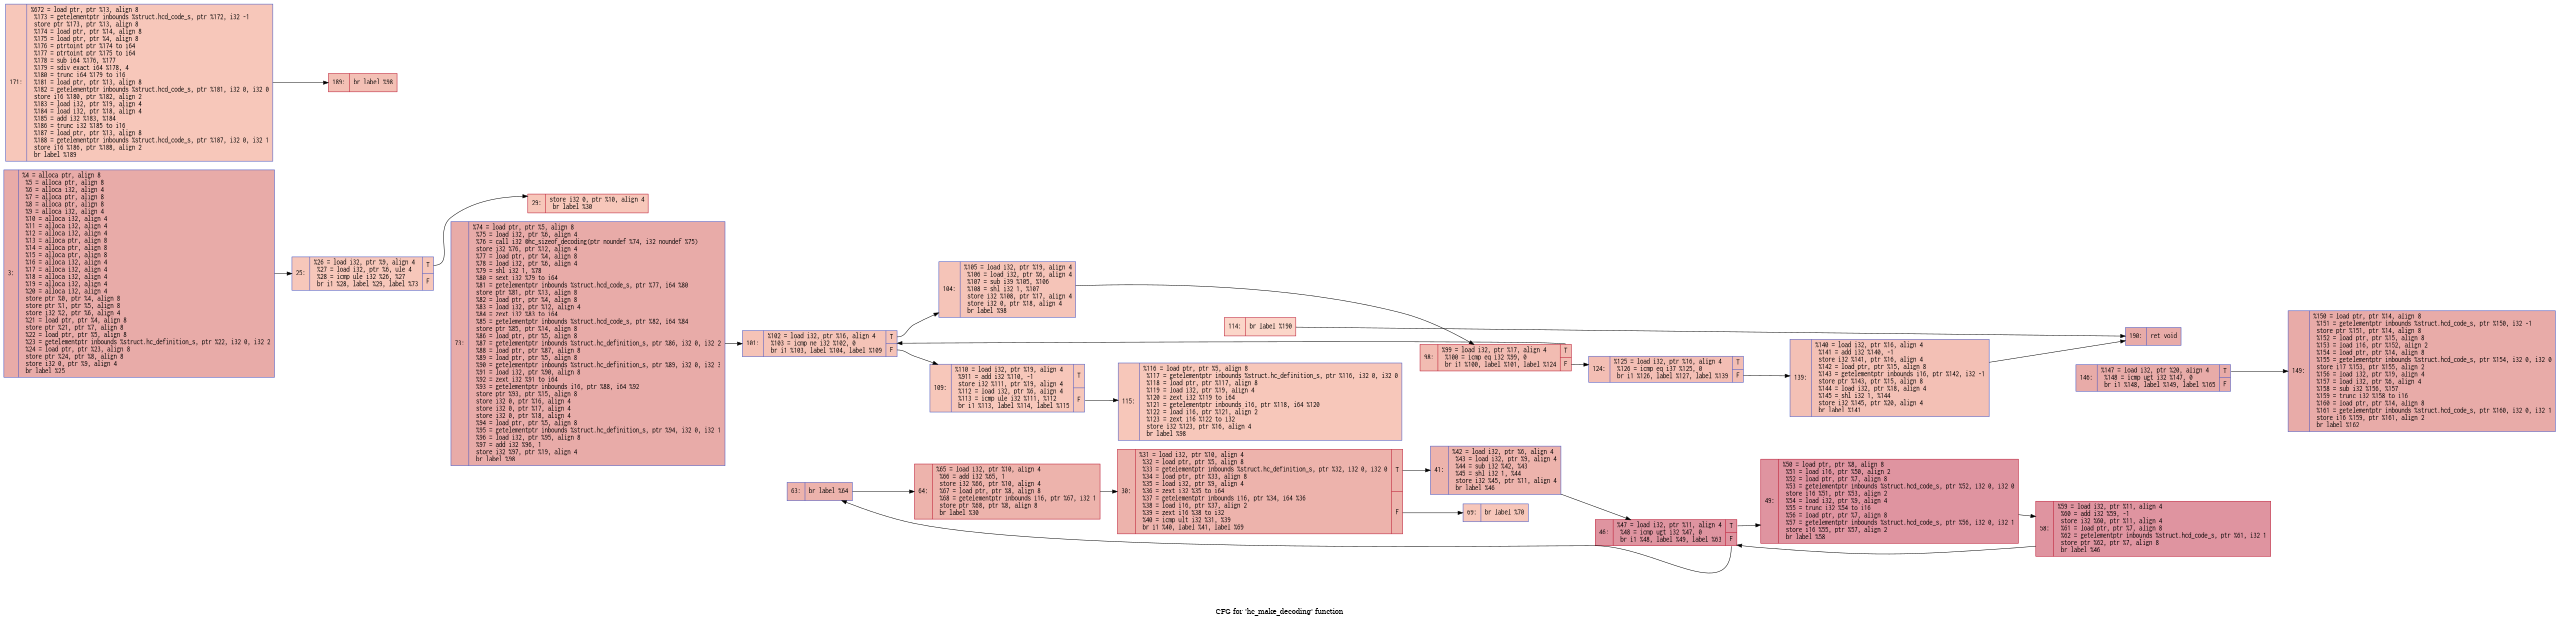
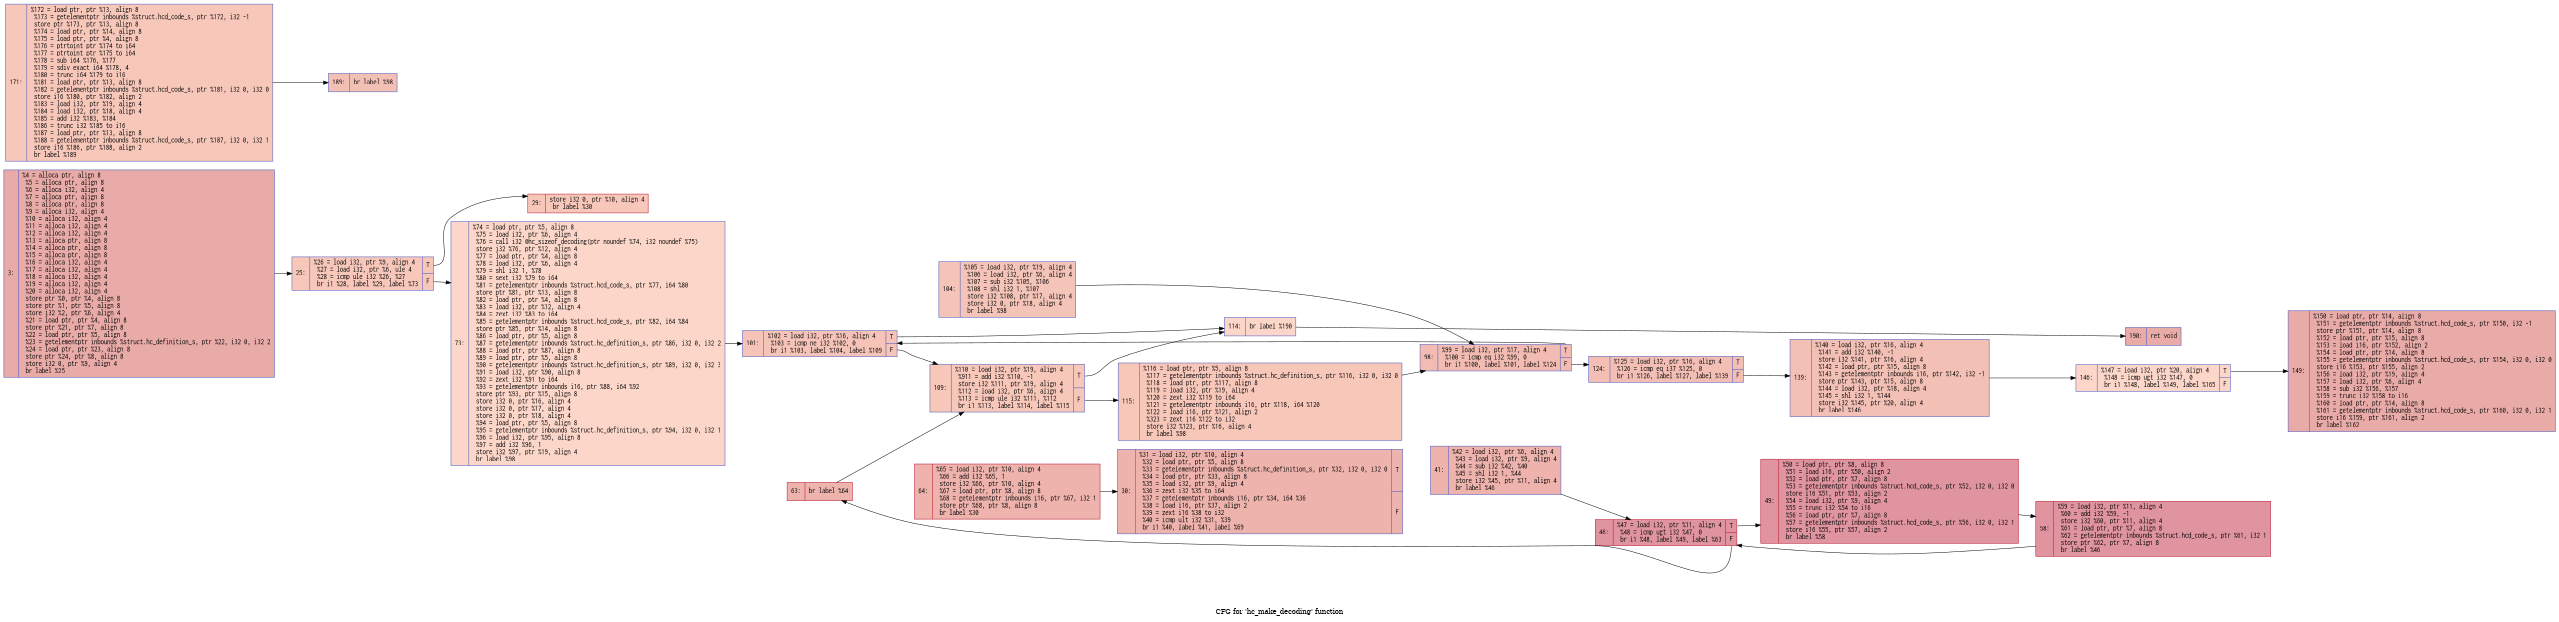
(85, 10) -> (85, 10)
(363, 83) -> (363, 83)
none -> (440, 282)
(1007, 282) -> (1007, 282)
(914, 324) -> (1058, 334)
(1260, 327) -> (1260, 327)
(588, 344) -> (588, 344)
none -> (1150, 348)
(2055, 352) -> (2030, 378)
(1496, 358) -> (1496, 358)
(2369, 367) -> (2369, 367)
none -> (1411, 373)
(2153, 378) -> (2153, 378)
(1838, 410) -> (1838, 410)
(1189, 420) -> (1189, 420)
(1490, 466) -> (1490, 466)
(1414, 470) -> none
(820, 492) -> (820, 492)
(881, 492) -> (898, 448)
(1260, 492) -> (1260, 492)
(1496, 513) -> none
